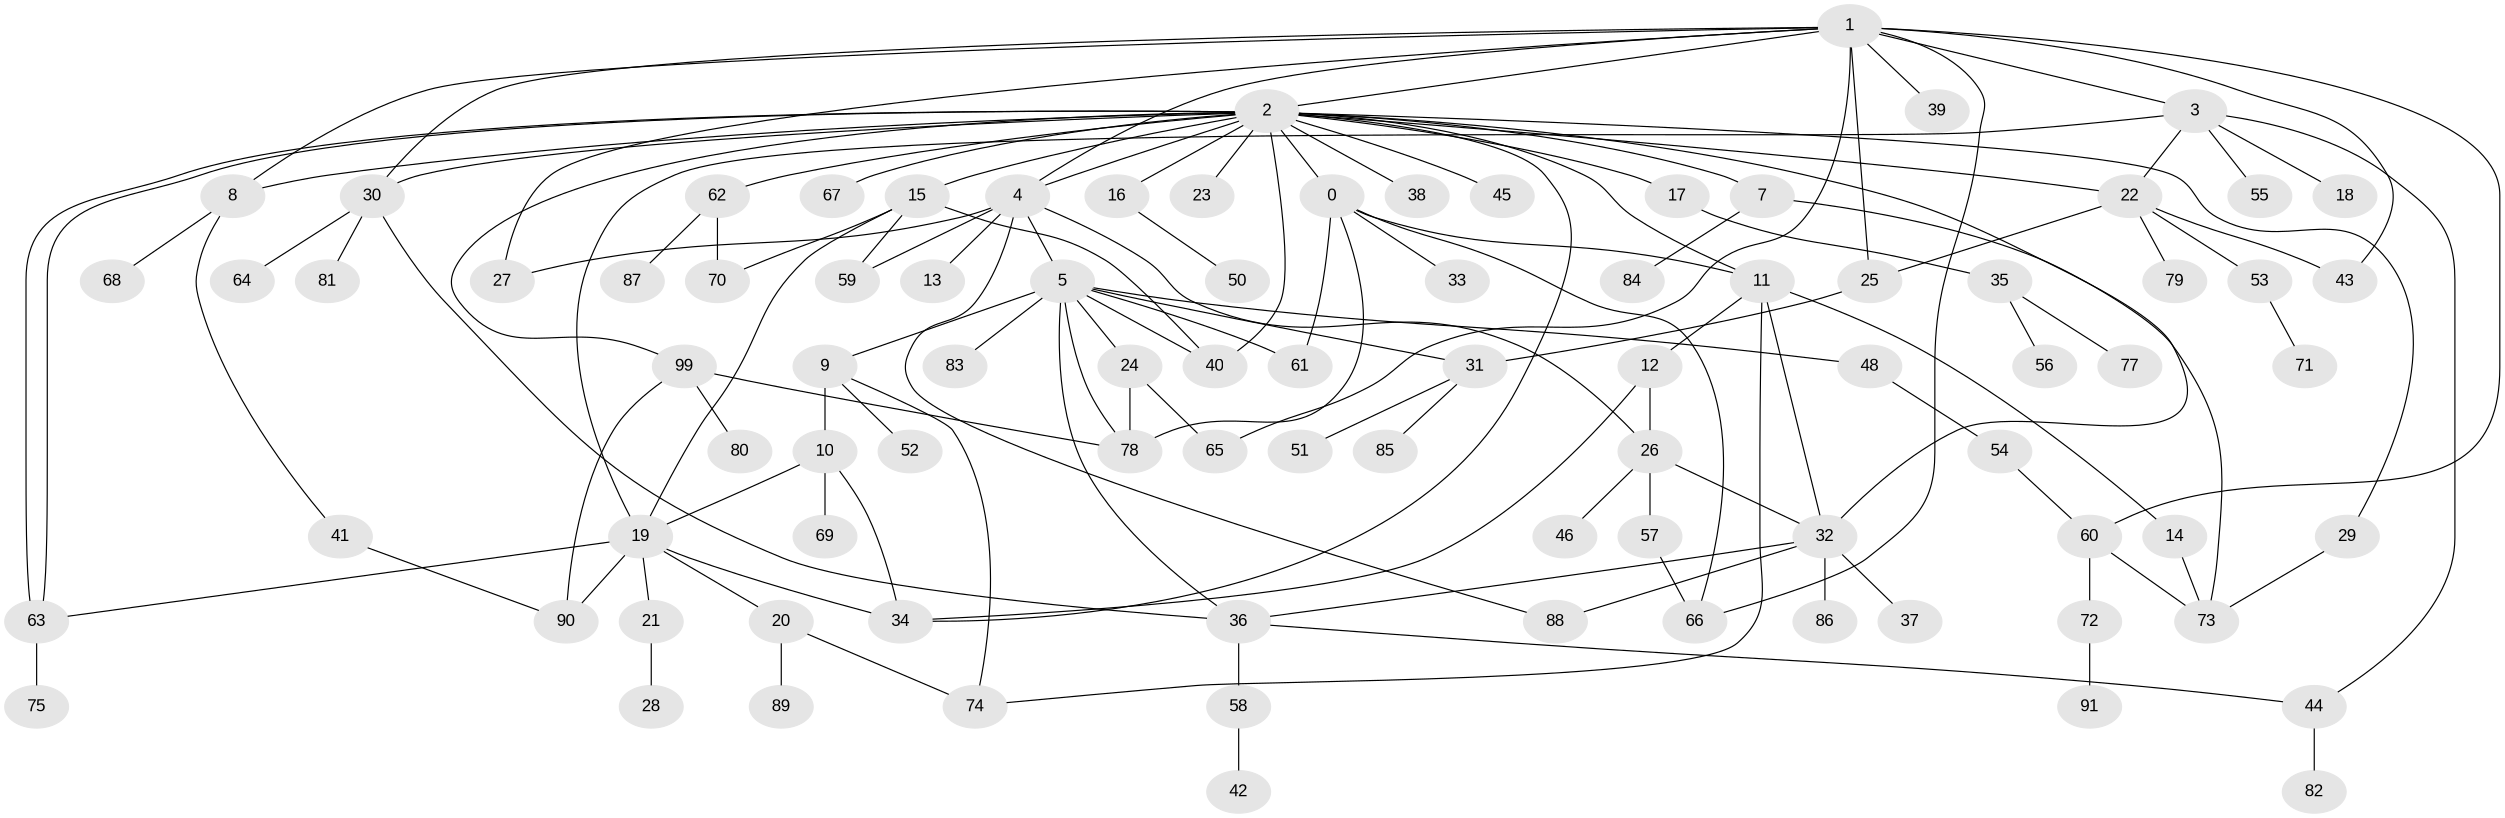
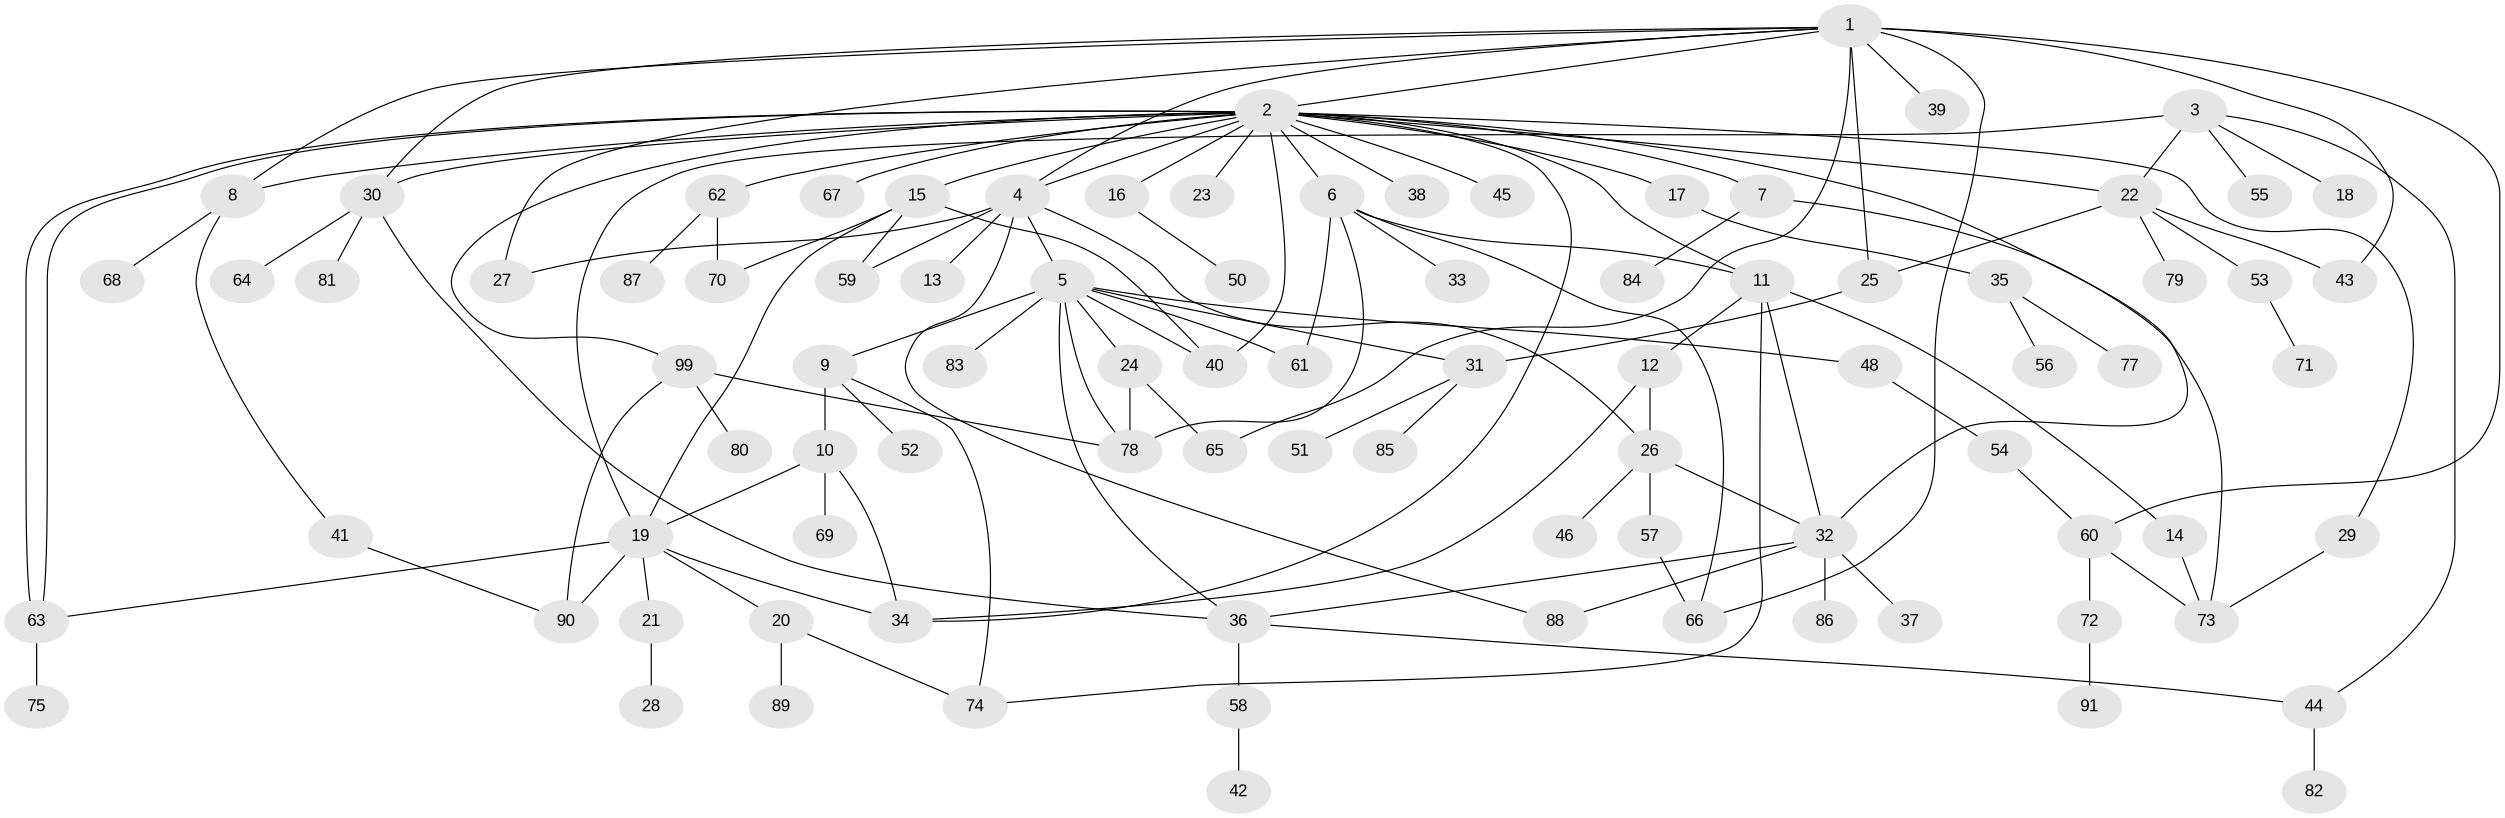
(2022, 69) -> none
(1332, 196) -> (1332, 196)
